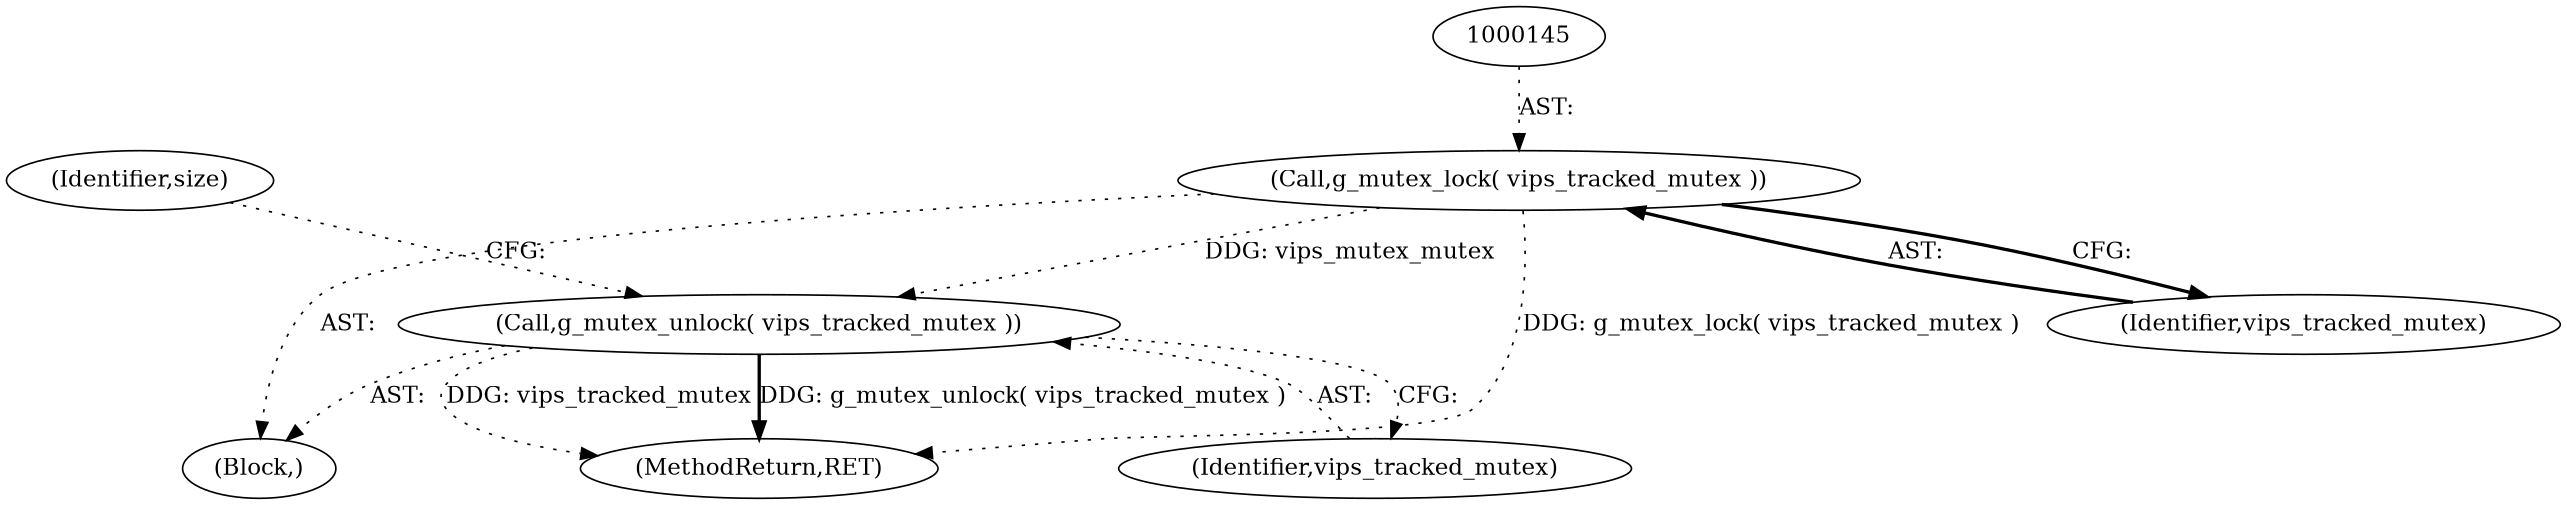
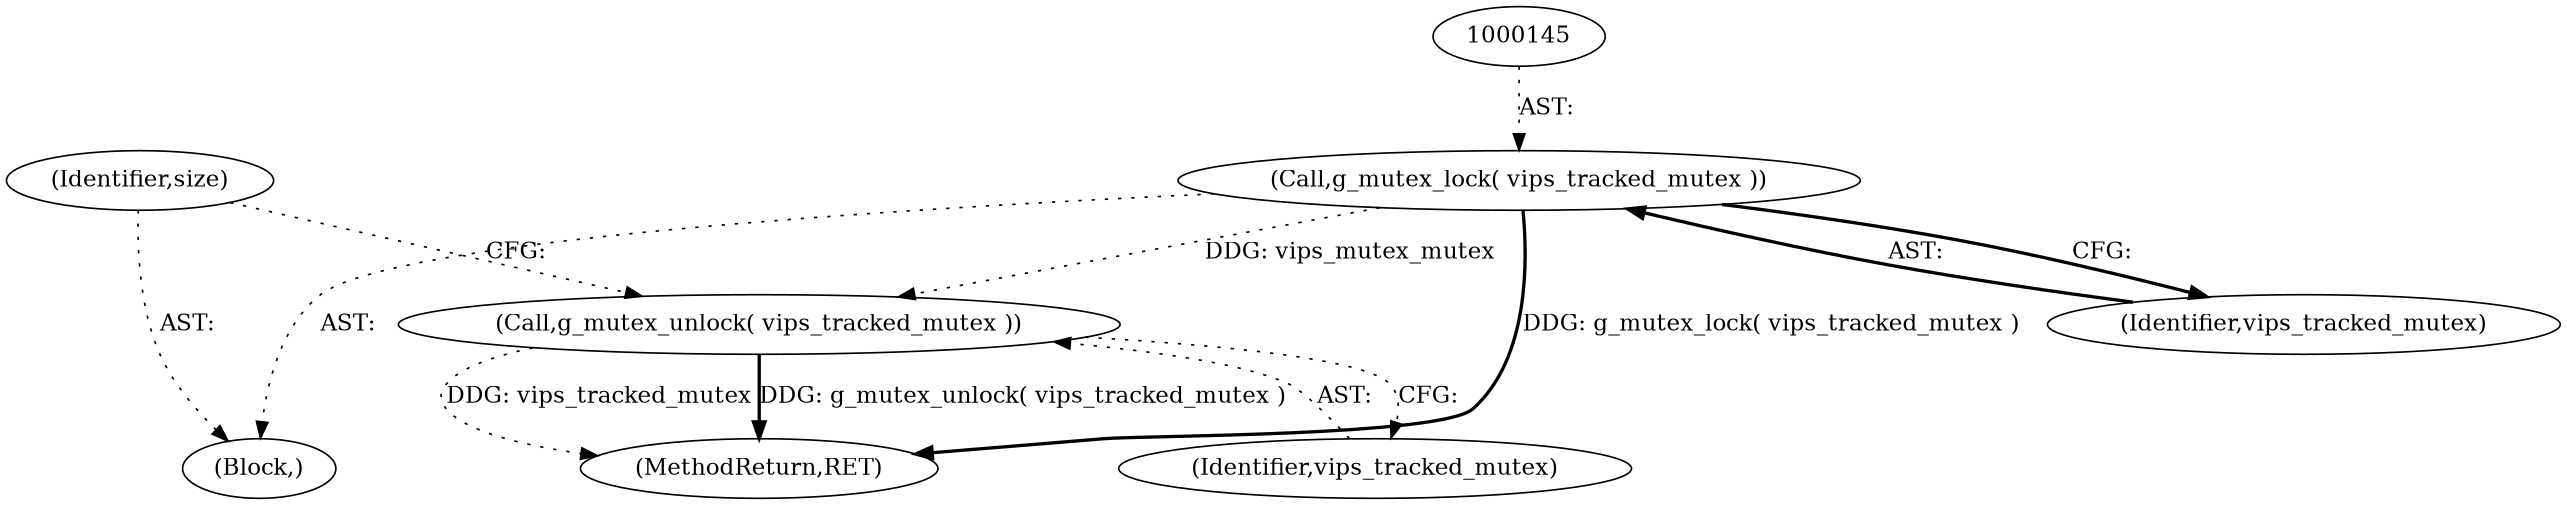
(396, 374) -> (151, 330)
(1309, 432) -> (1309, 432)
